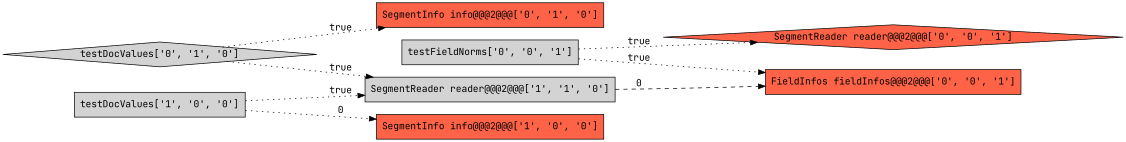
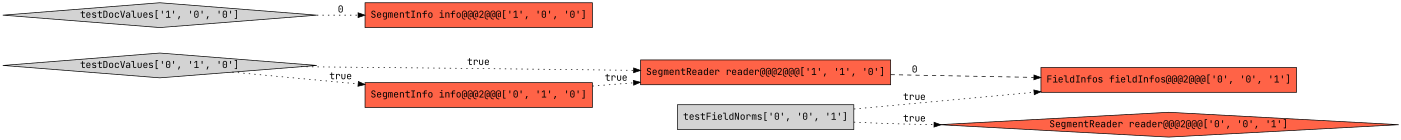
(490, 90) -> (766, 72)
(302, 98) -> (613, 84)
(160, 105) -> (160, 15)
